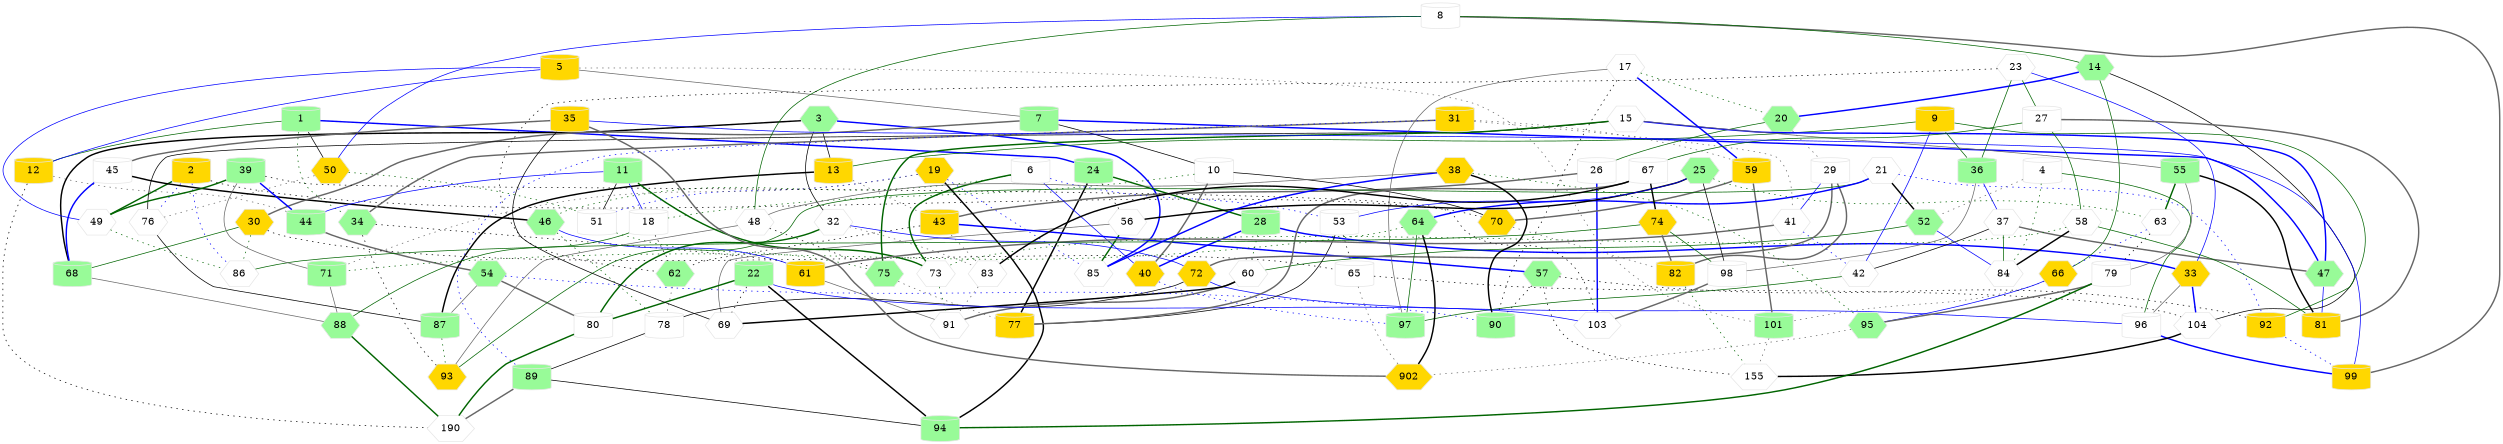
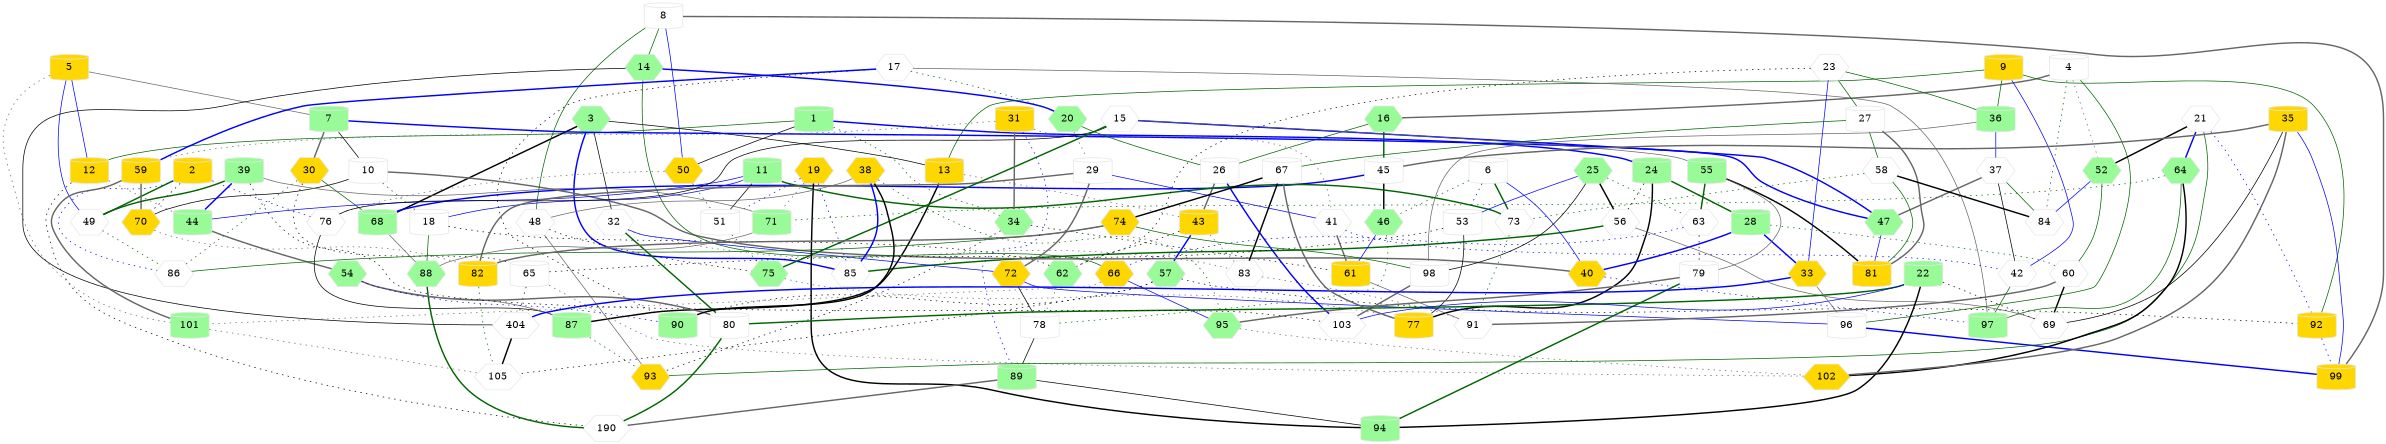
none -> (1384, 119)
(2197, 325) -> (516, 325)
(1409, 377) -> (1827, 377)
(1754, 377) -> (498, 377)
